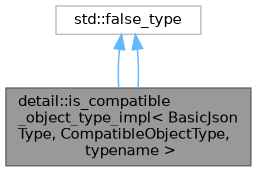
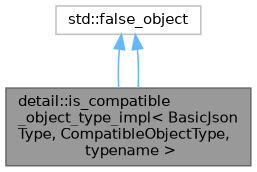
(128, 20) -> (128, 20)
